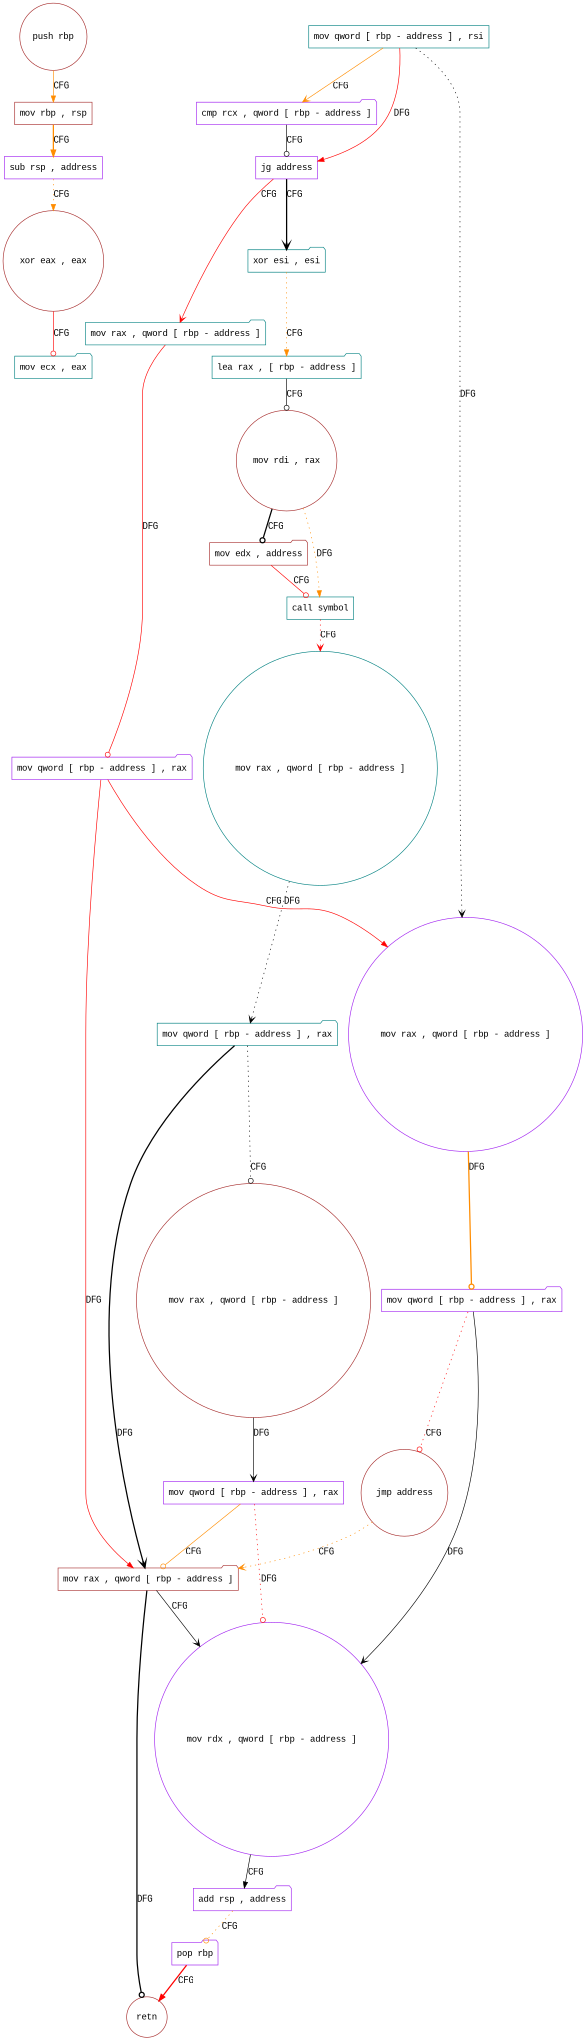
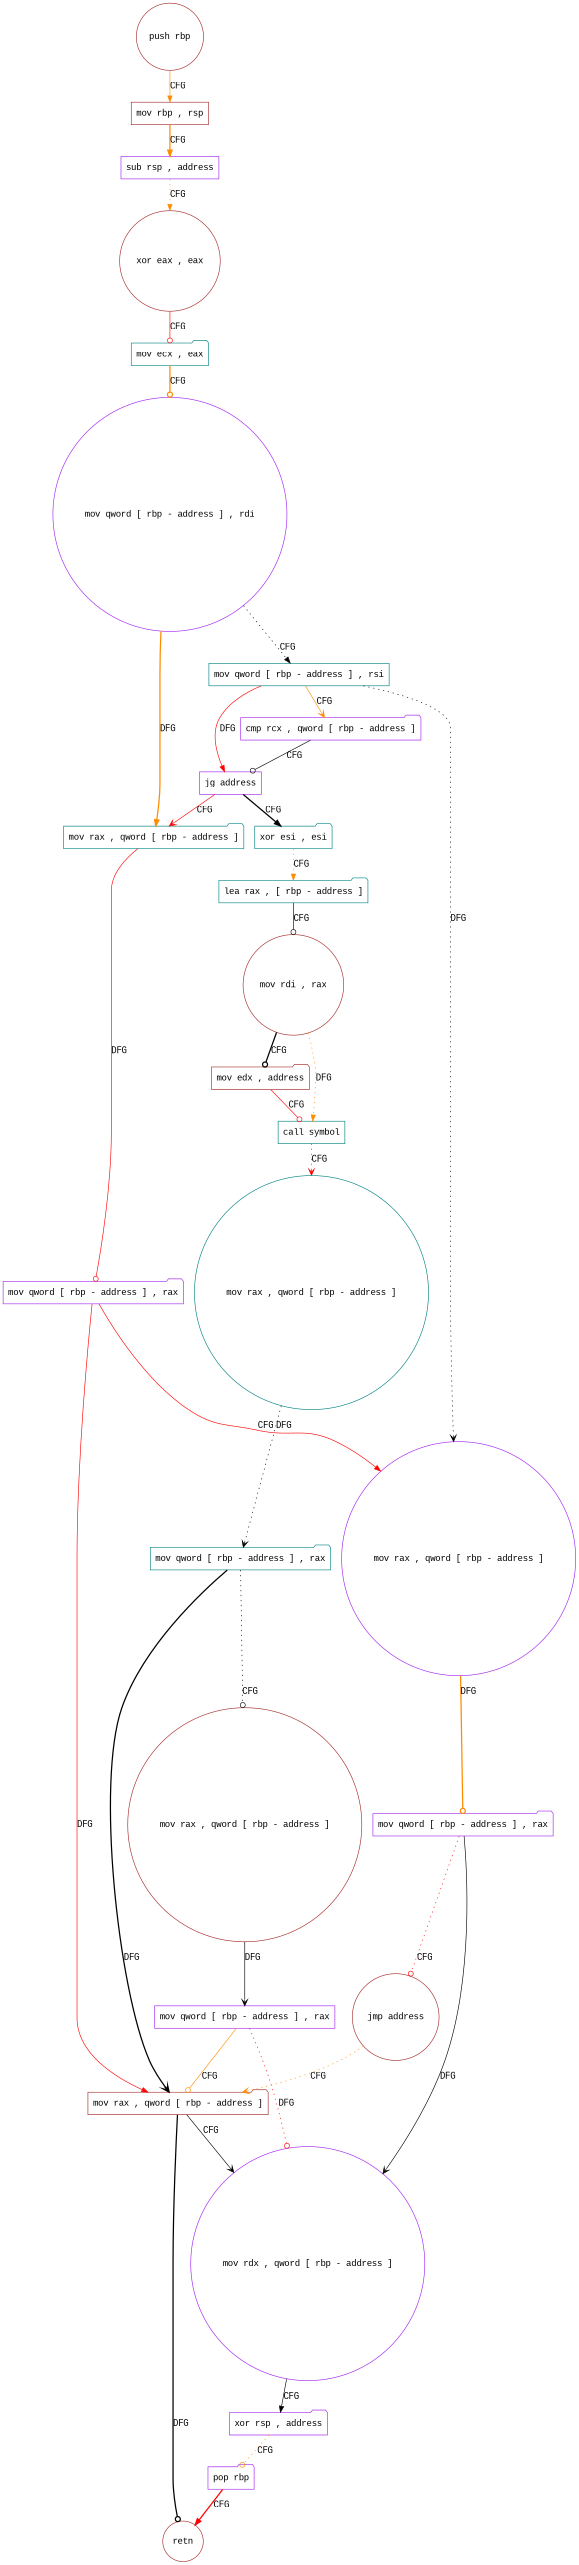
(287, 211) -> (260, 808)
none -> (170, 514)
(242, 1900) -> (278, 2424)
